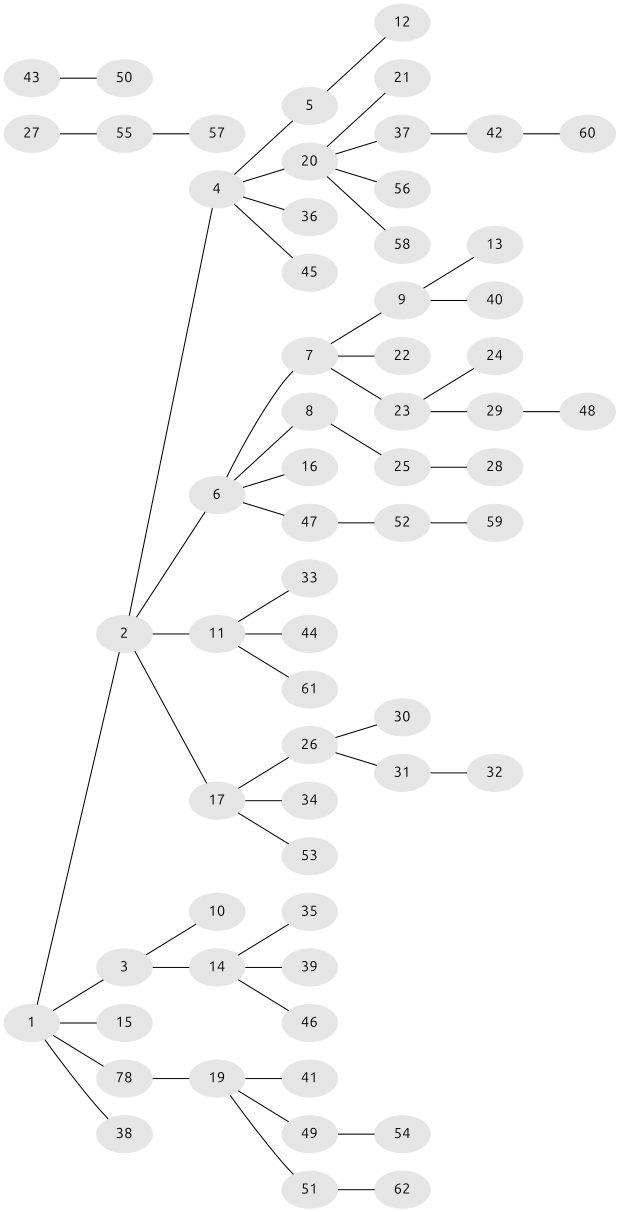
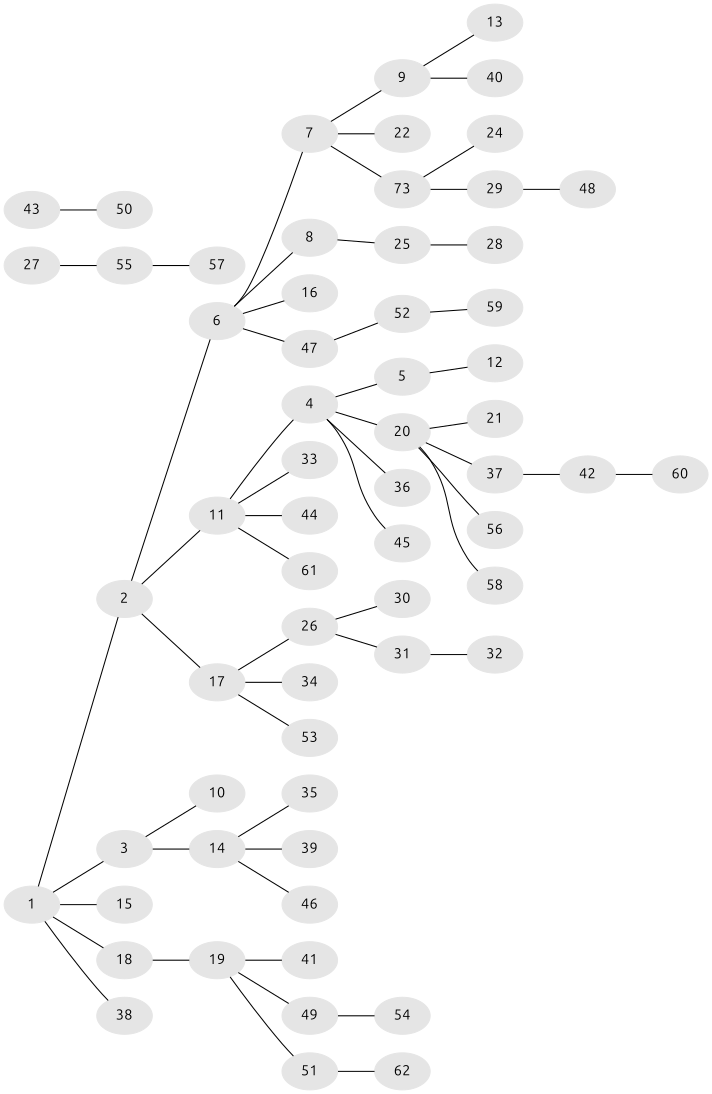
(171, 412) -> (261, 458)
(402, 412) -> (402, 189)
(125, 1079) -> (125, 960)
